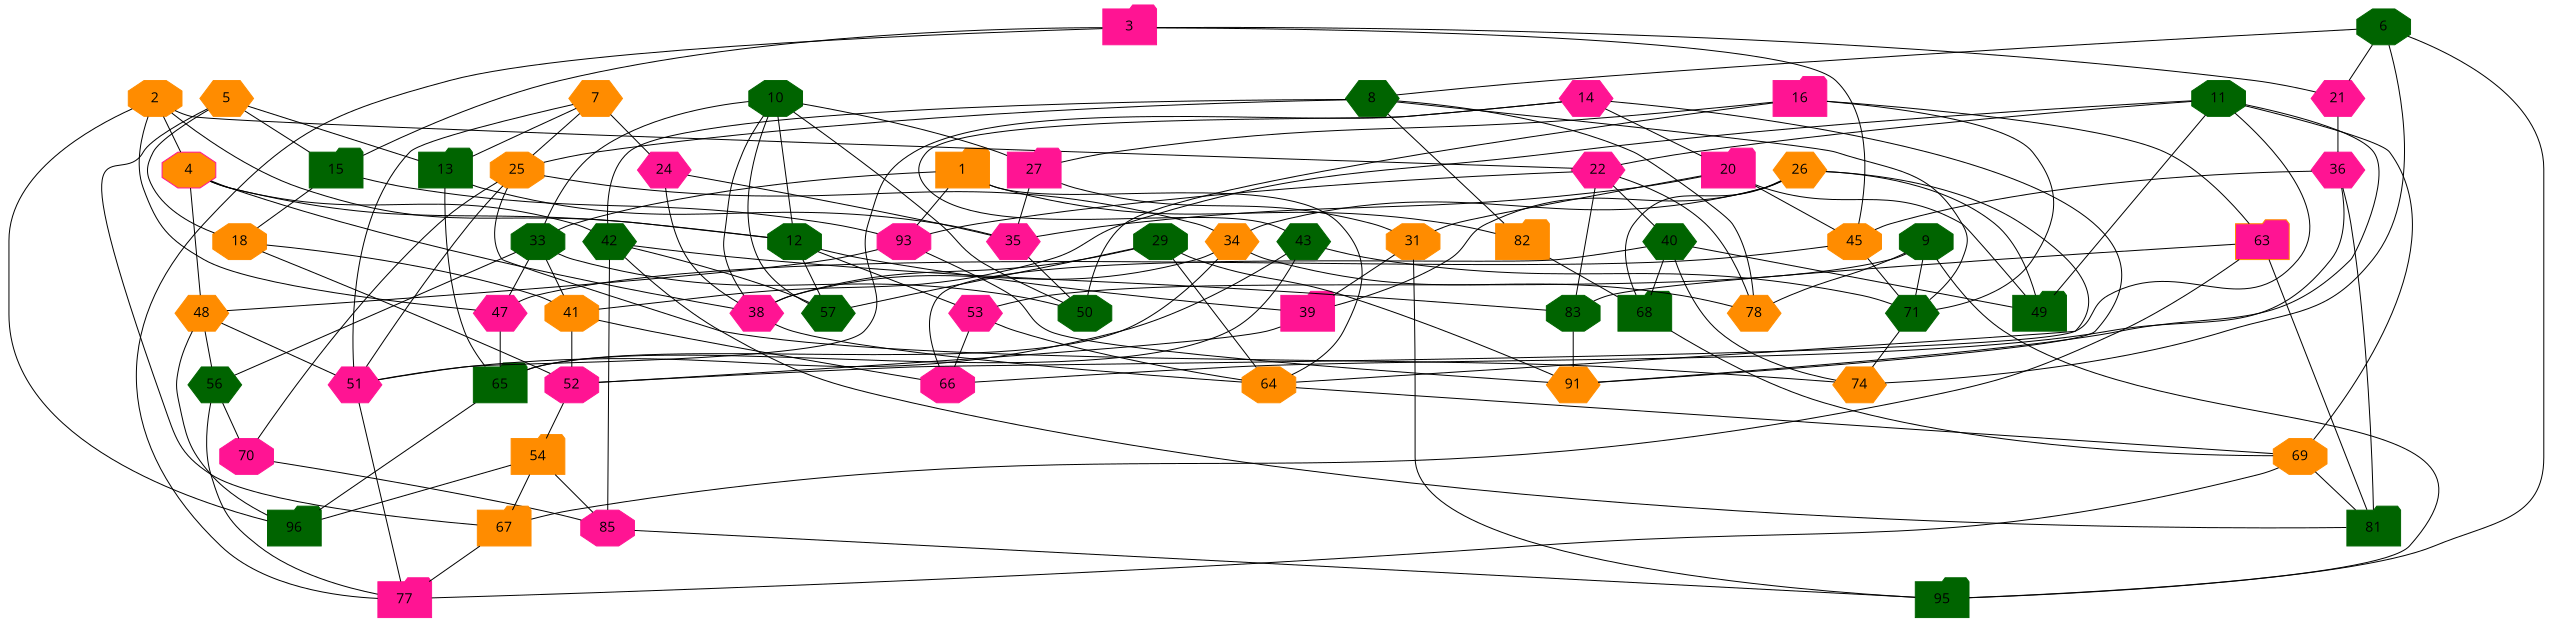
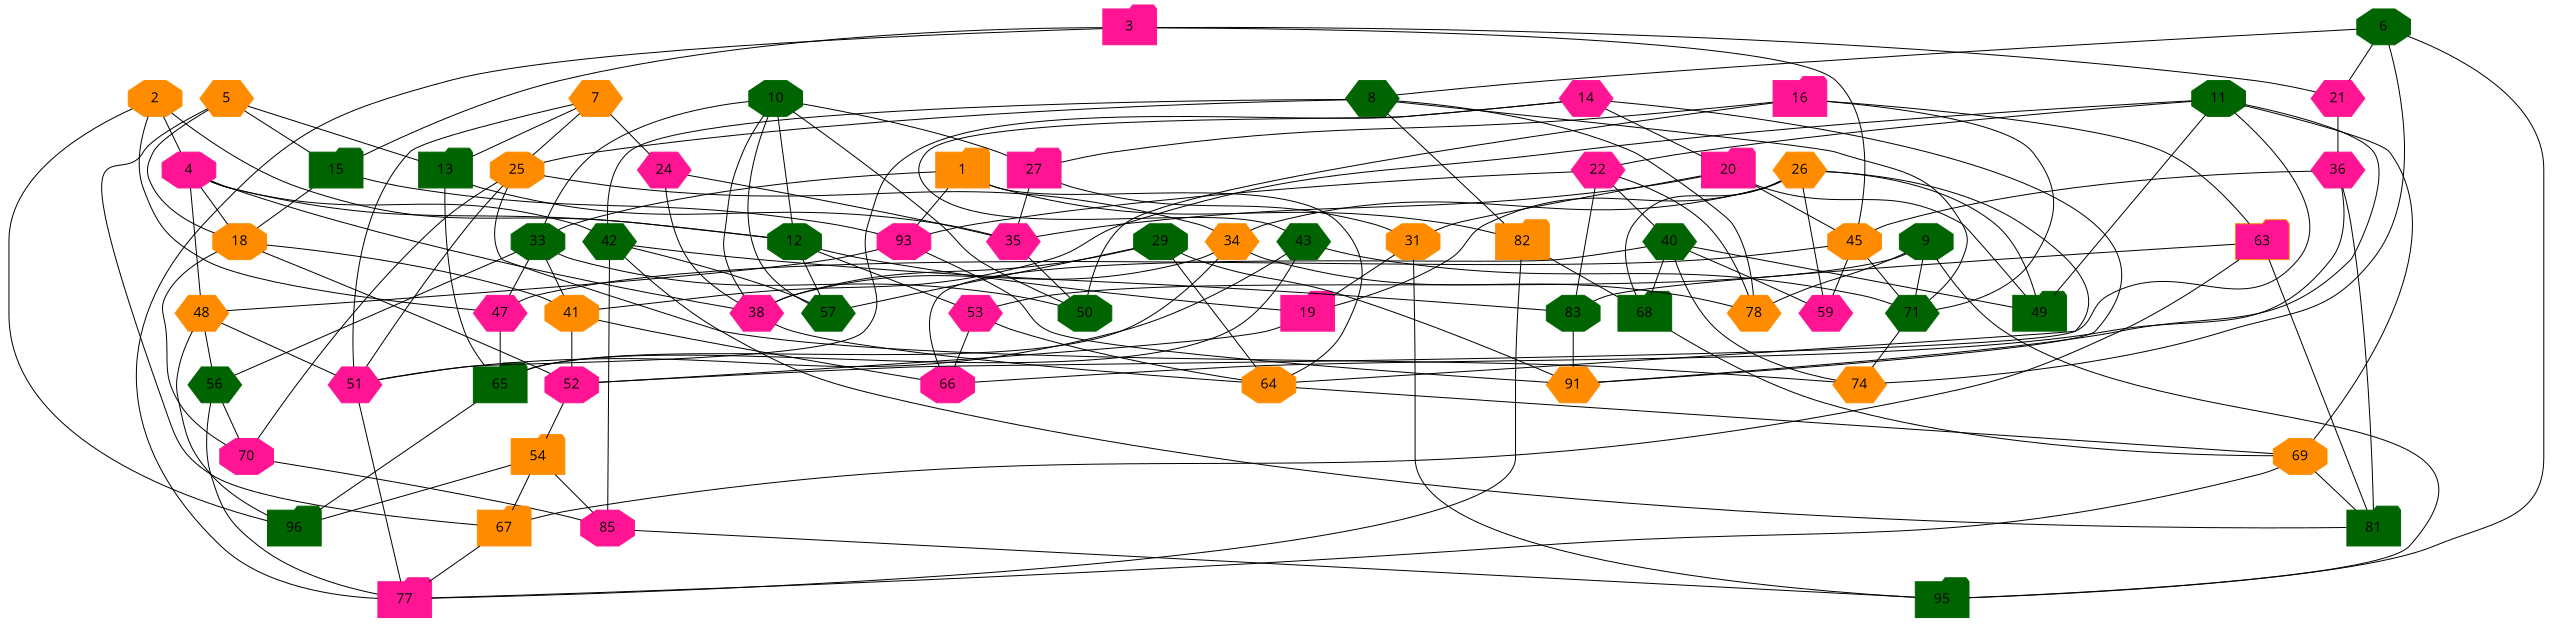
(873, 145) -> none
(189, 170) -> (189, 170)
none -> (214, 205)
(1308, 313) -> (1308, 313)
none -> (1826, 313)
none -> (167, 348)
none -> (1083, 564)
